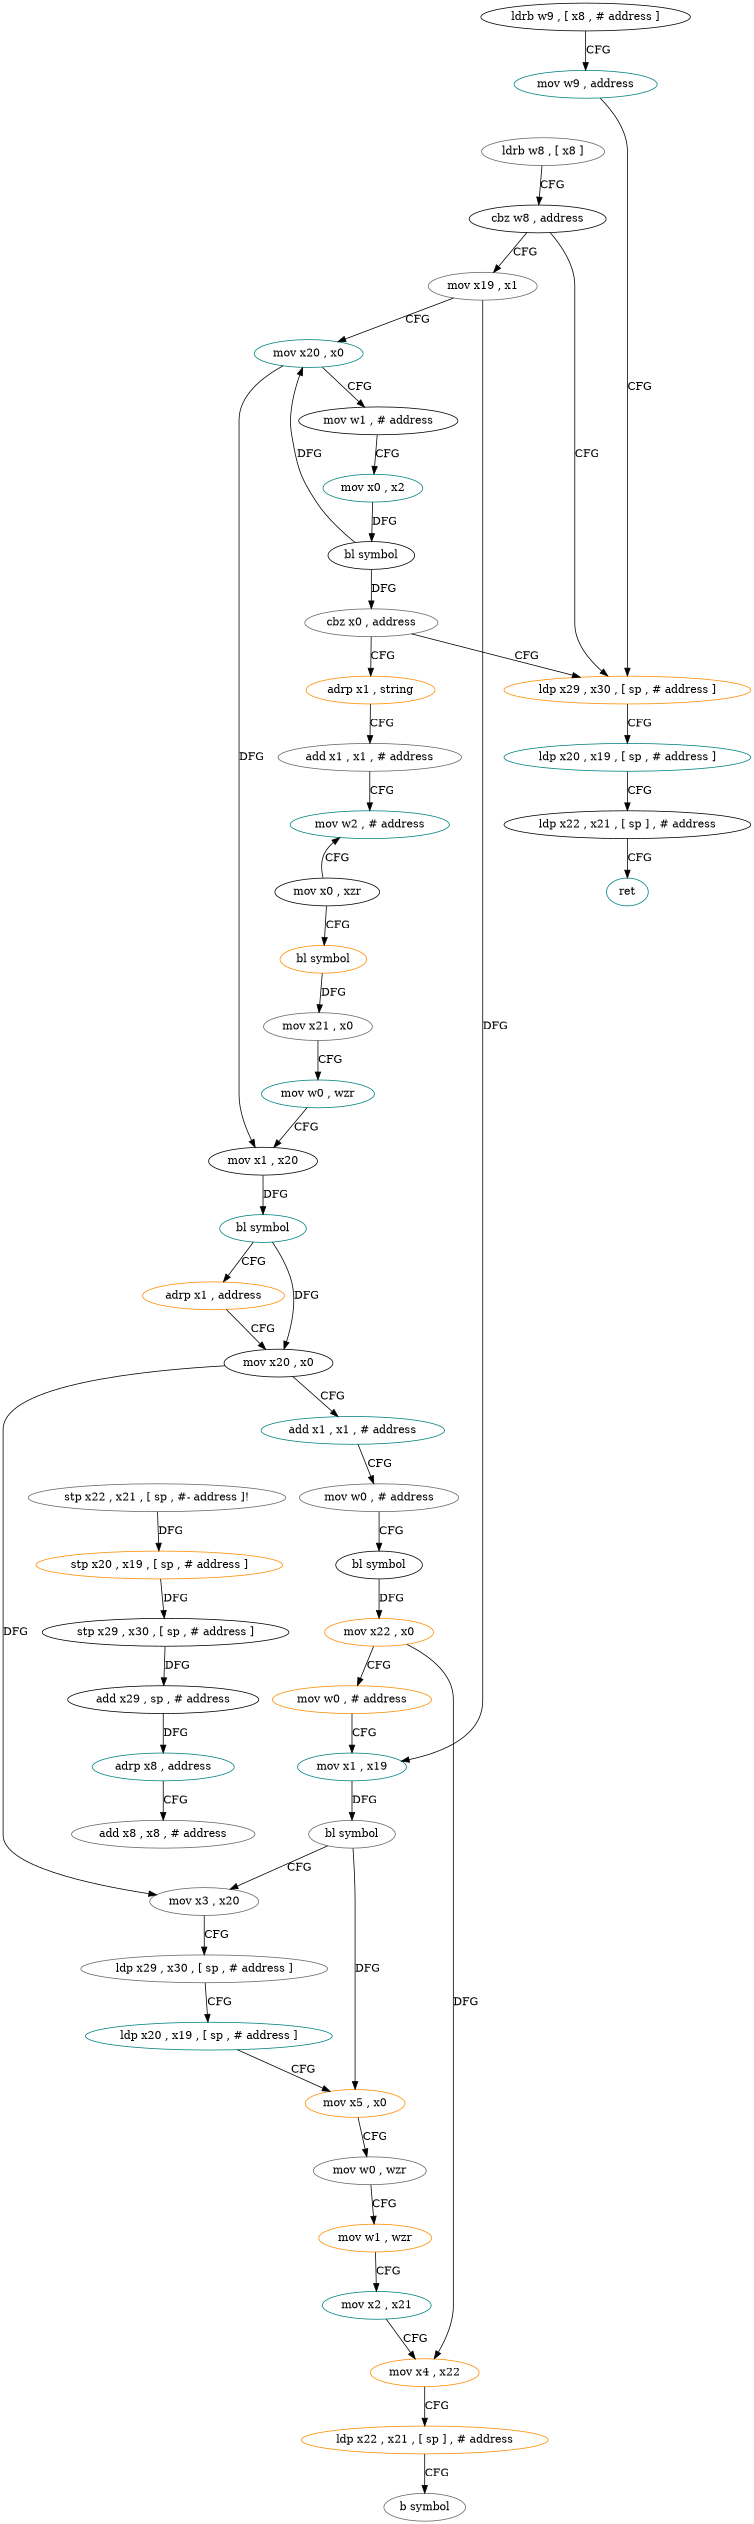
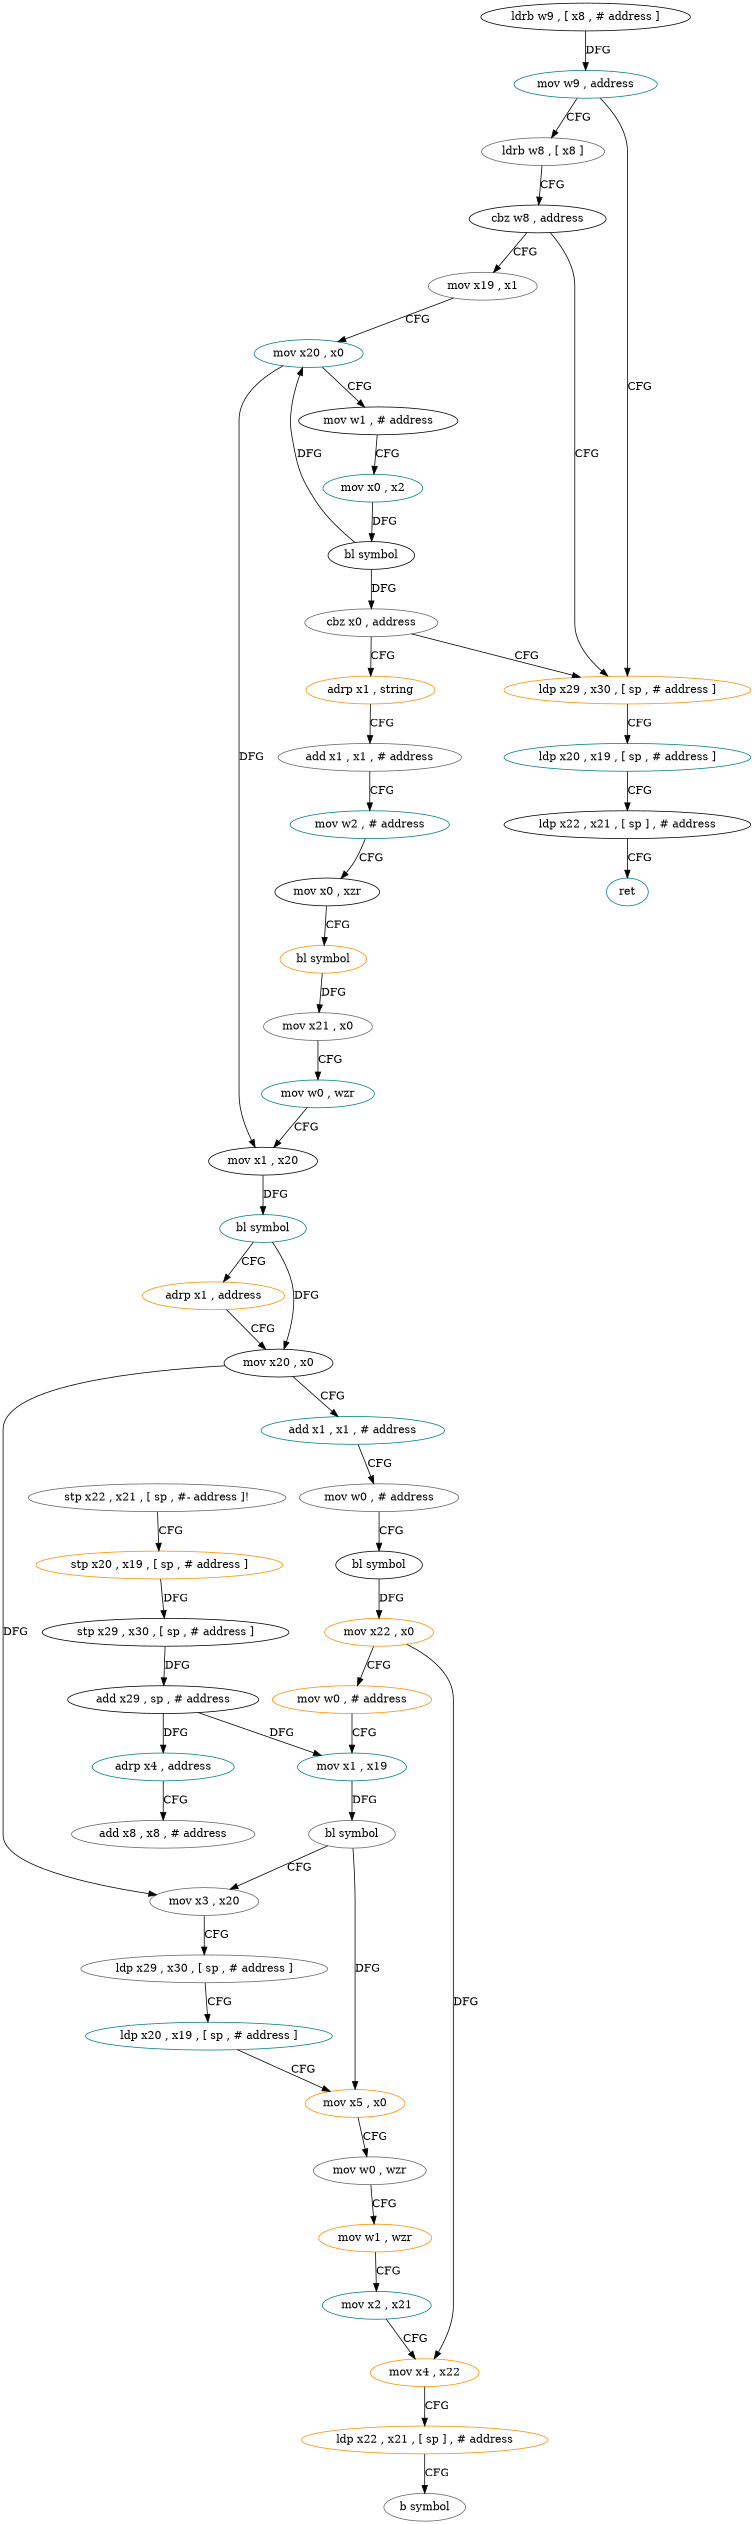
(598, 51) -> (598, 51)
none -> (566, 115)
(323, 858) -> (357, 857)
(483, 1052) -> (256, 1733)
(171, 1531) -> (171, 1531)
(163, 1767) -> (163, 1767)
